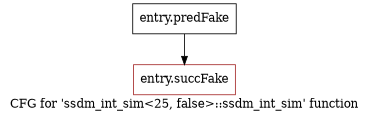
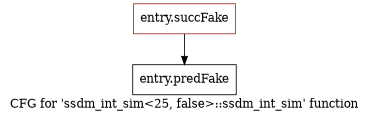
(184, 45) -> (184, 45)
